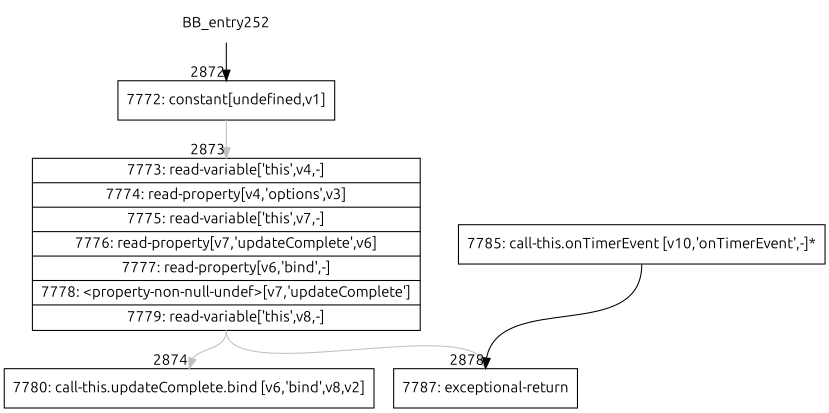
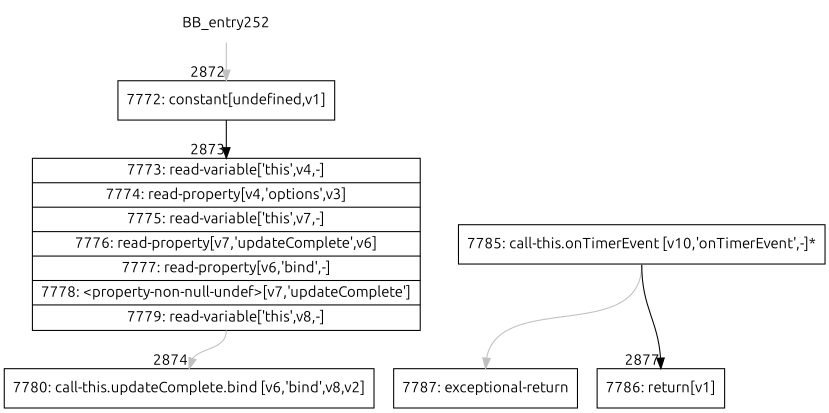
(226, 56) -> (226, 56)
(226, 134) -> (226, 134)
(569, 316) -> (569, 316)
(351, 350) -> none
none -> (661, 388)
